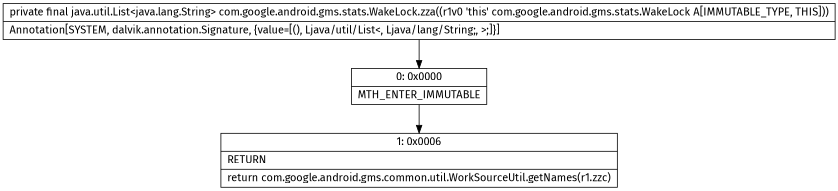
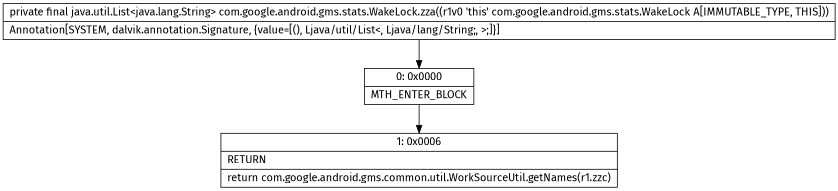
(419, 95) -> (419, 95)
